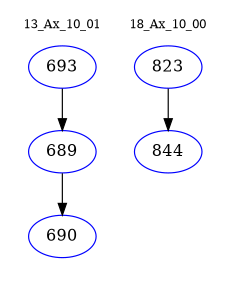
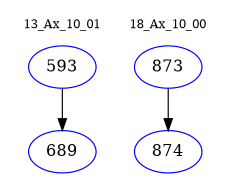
(62, 67) -> (62, 67)
(168, 67) -> (168, 67)
(168, 152) -> (168, 152)
(62, 236) -> none
